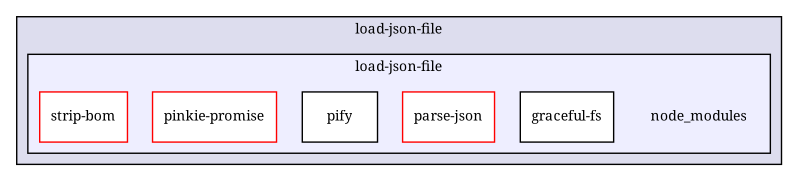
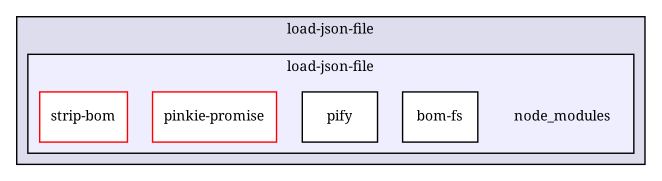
(449, 117) -> none
(567, 117) -> (440, 117)
